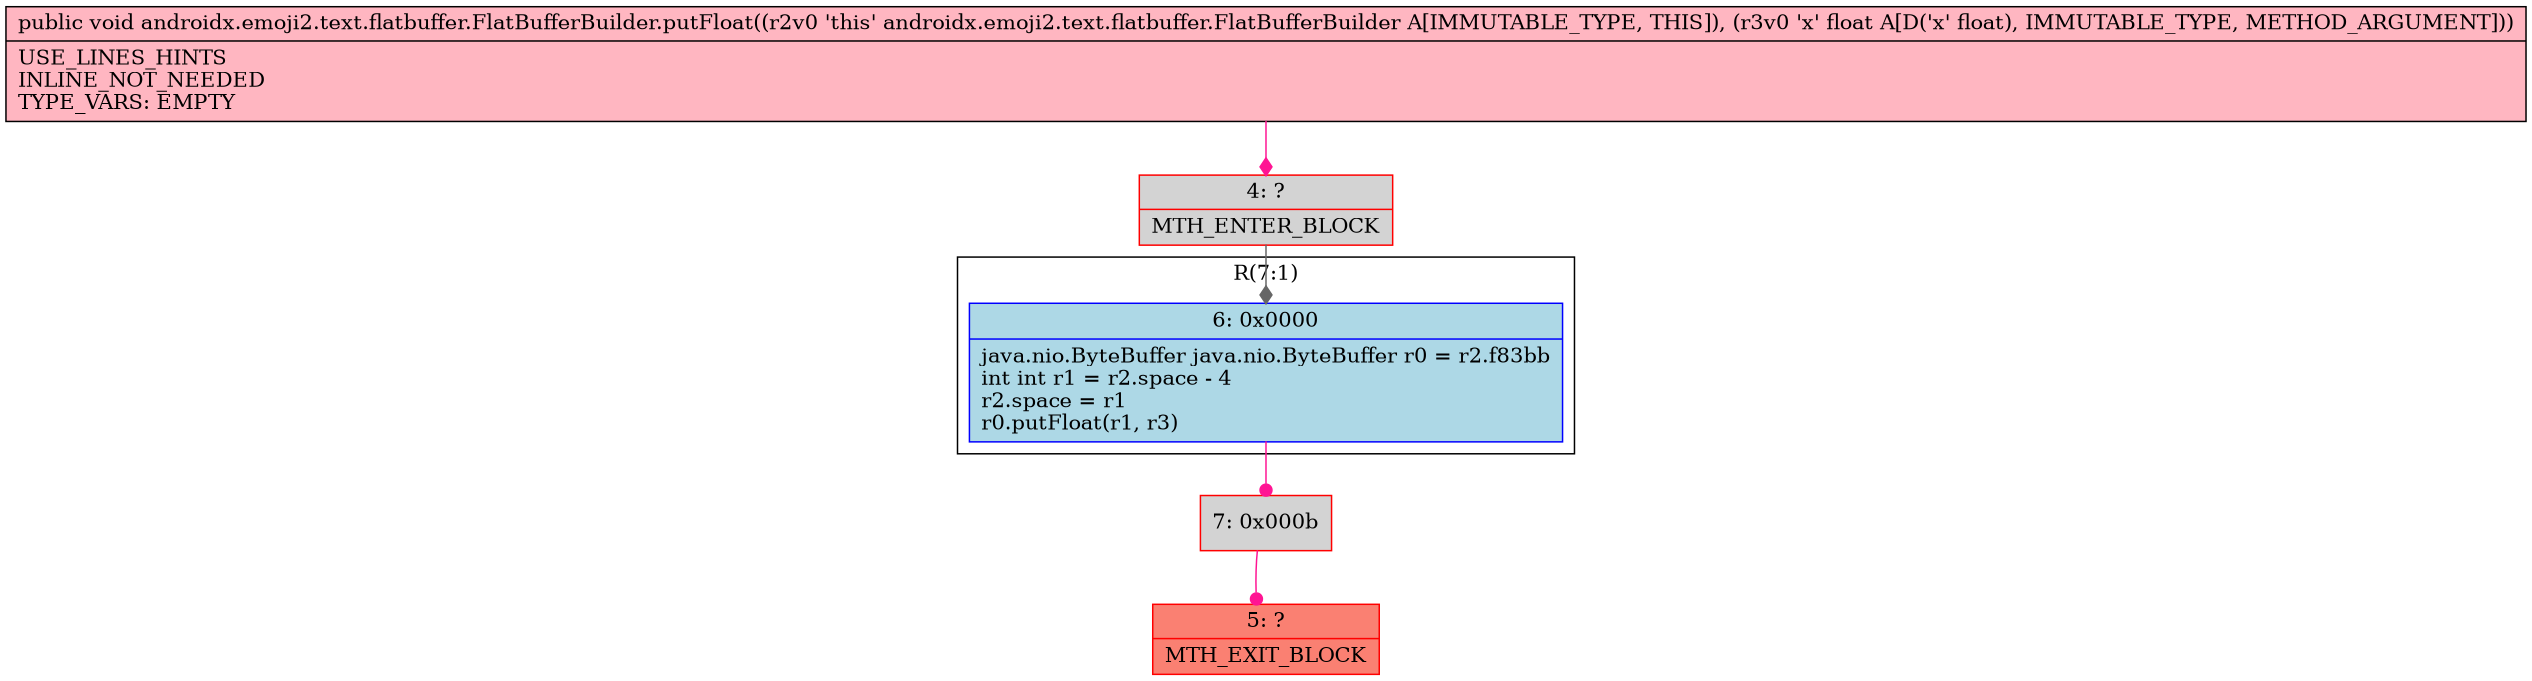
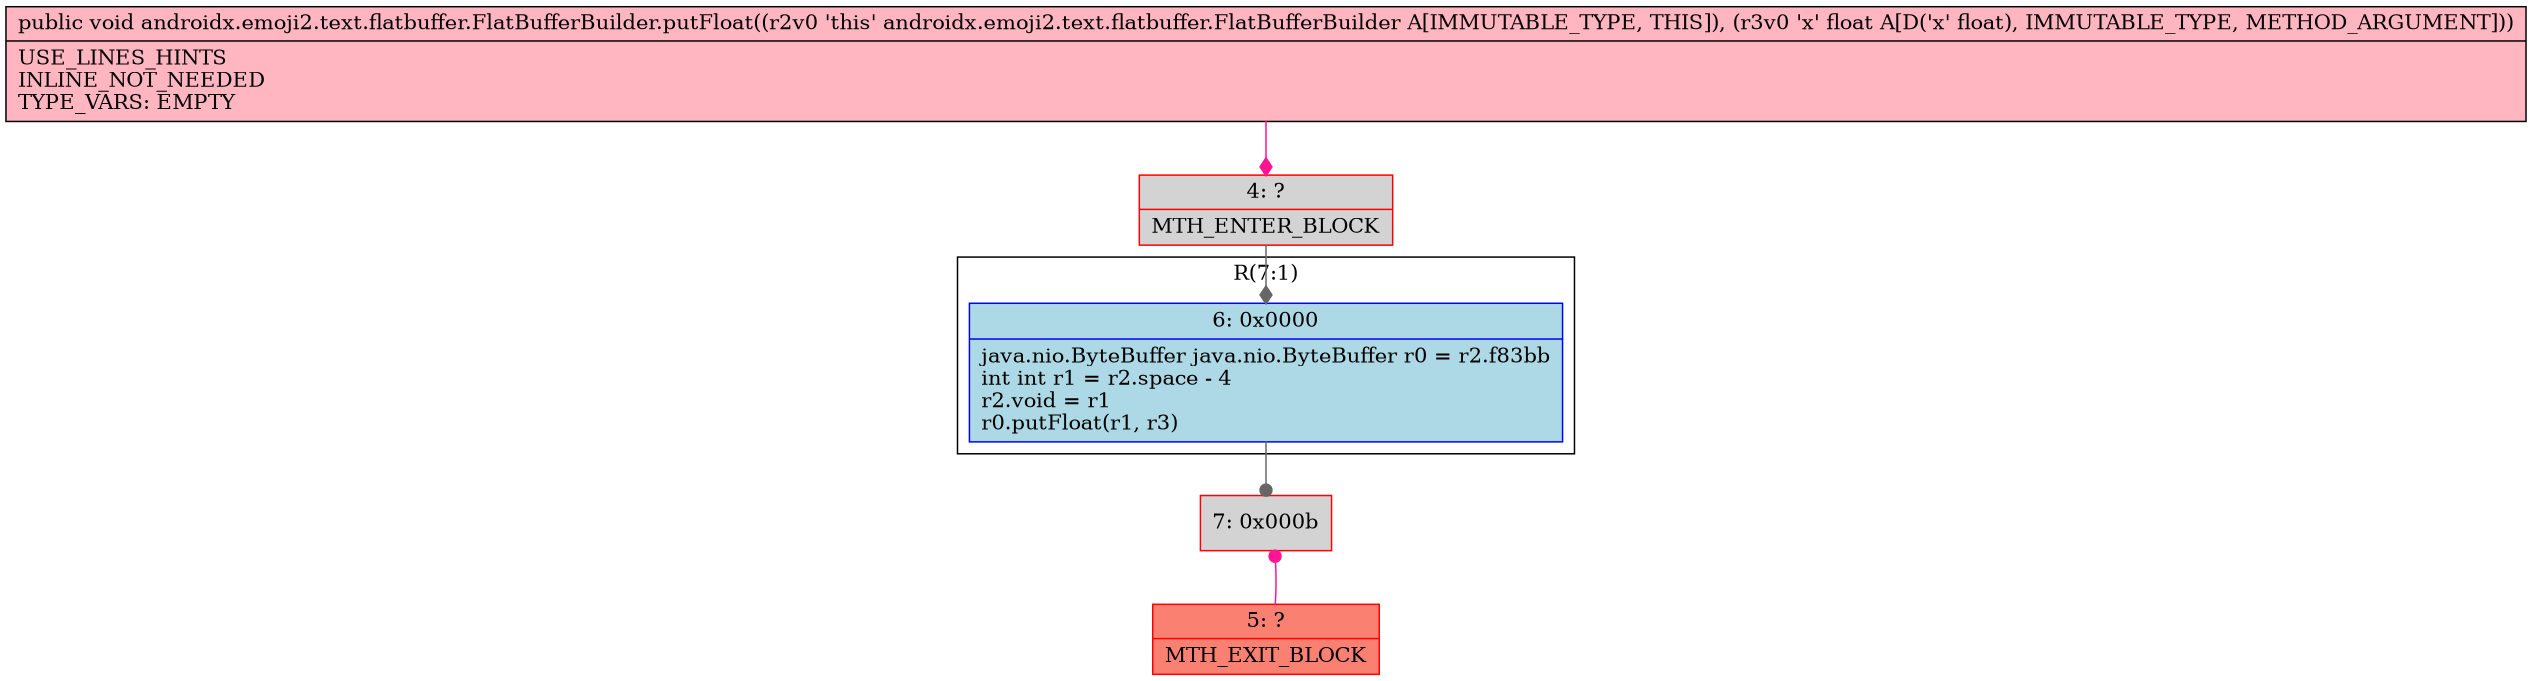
(1054, 401) -> (1047, 401)
(1266, 464) -> (1266, 464)
(1256, 571) -> (1276, 584)
